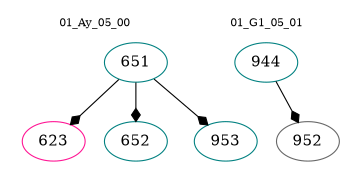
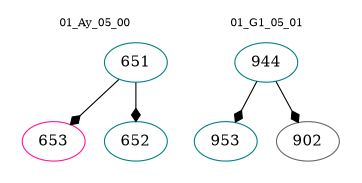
(169, 92) -> (249, 96)
(54, 141) -> (54, 141)
(308, 141) -> (308, 141)
